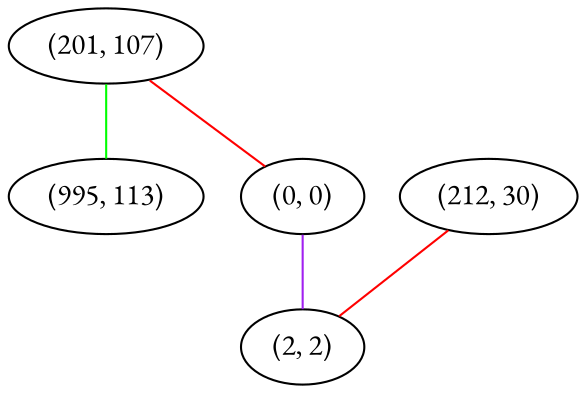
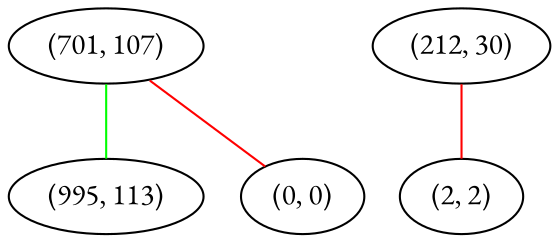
(106, 46) -> (106, 46)
(303, 272) -> none
